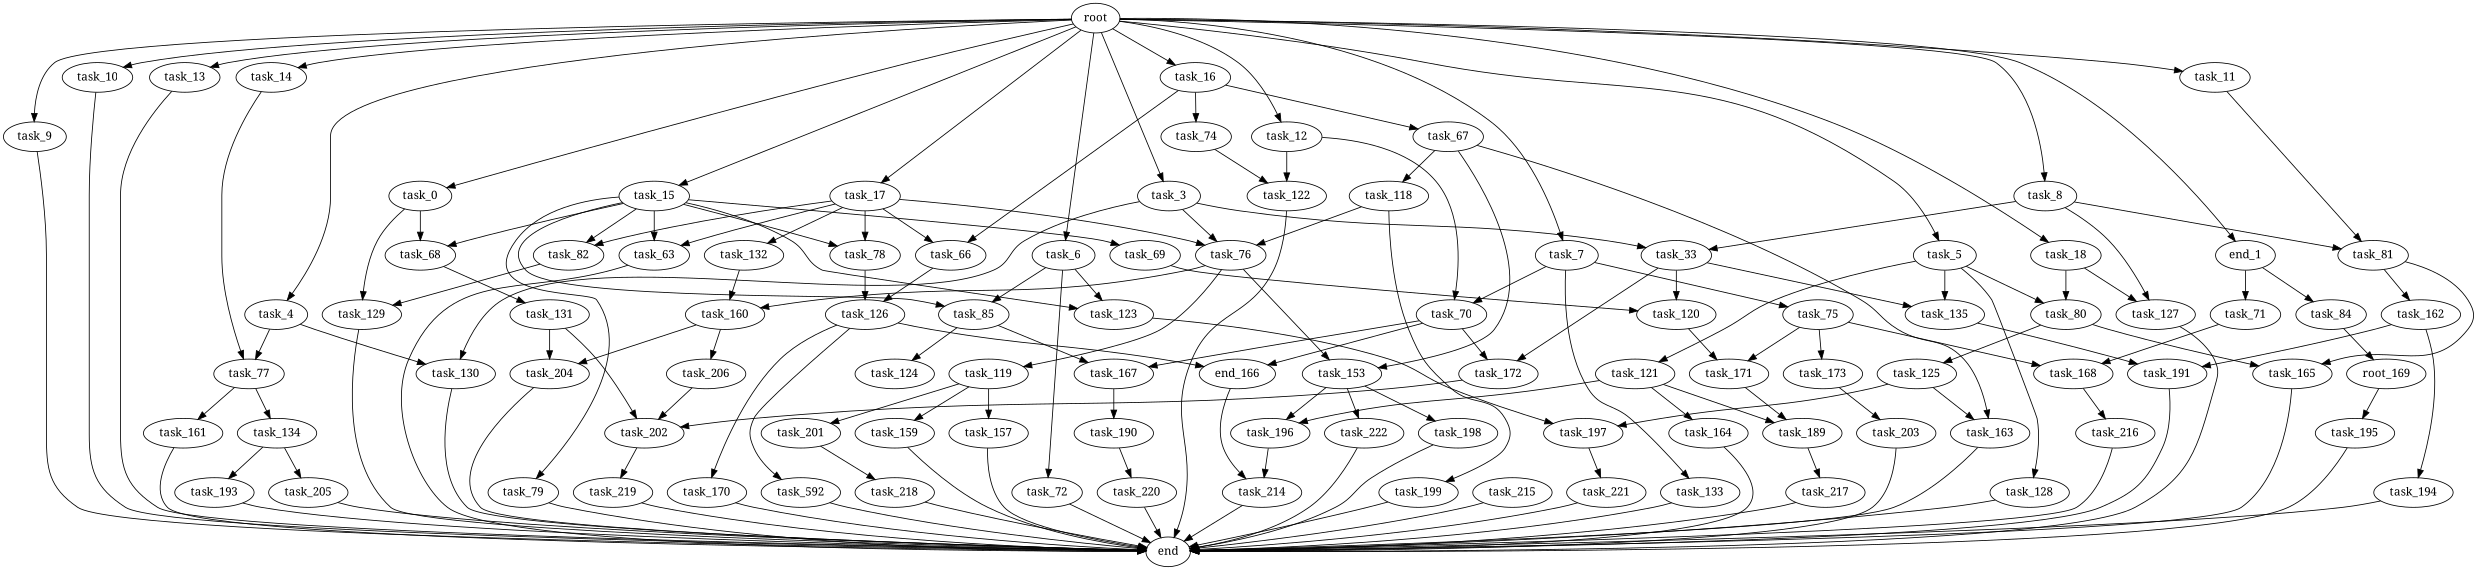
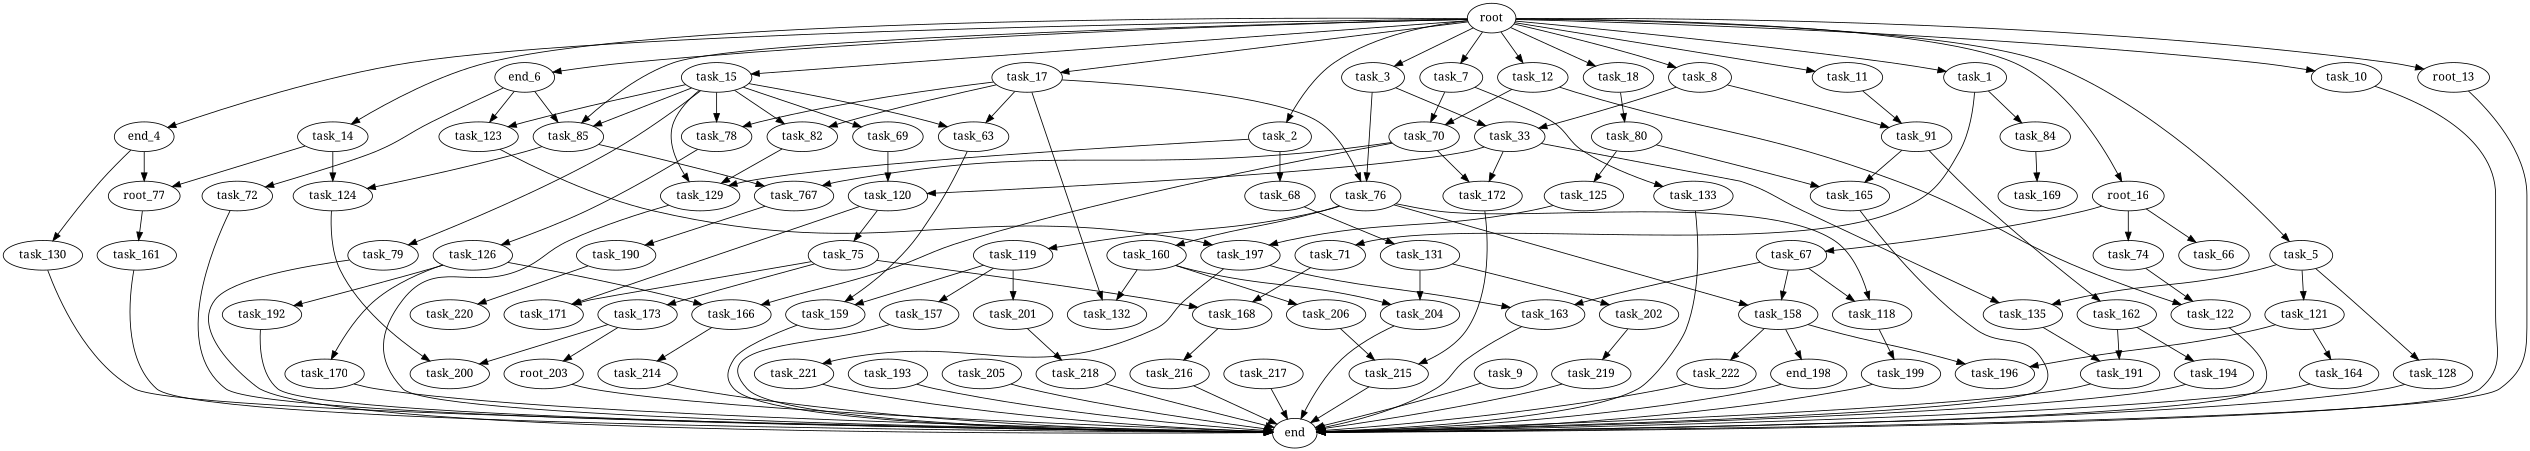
(454, 31) -> (1019, 34)
(185, 77) -> (2454, 77)
(1195, 77) -> (2128, 196)
none -> (333, 161)
(420, 196) -> (1280, 137)
(906, 224) -> none
(1313, 225) -> (1648, 212)
(519, 228) -> (672, 129)
(1064, 255) -> (525, 77)
(2245, 255) -> (1975, 77)
(2373, 255) -> (1917, 137)
(918, 278) -> none
(797, 283) -> none
(2001, 283) -> none
(1687, 284) -> (868, 222)
(734, 285) -> (1129, 281)
(276, 315) -> (144, 137)
(2156, 315) -> none
(249, 374) -> (144, 196)
none -> (450, 374)
(1114, 374) -> (794, 196)
(1237, 374) -> (731, 315)
(1342, 374) -> (1778, 315)
(2386, 374) -> (2038, 196)
(678, 401) -> (1354, 341)
(1950, 401) -> (1385, 288)
(1076, 403) -> (1482, 293)
(277, 433) -> none
(1458, 433) -> (1809, 374)
(1802, 433) -> none
(1896, 433) -> (544, 374)
(2355, 433) -> none
(1267, 459) -> none
(801, 493) -> (262, 315)
(449, 508) -> (917, 237)
(1151, 519) -> none
